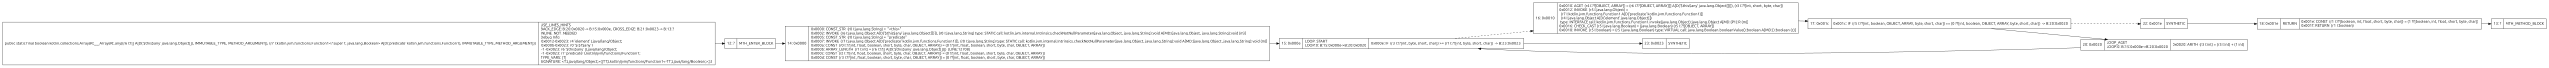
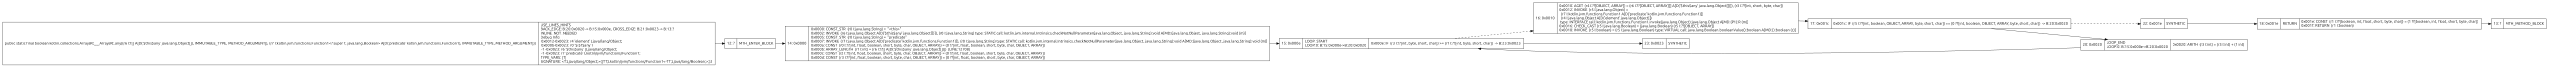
(2117, 43) -> (2116, 43)
